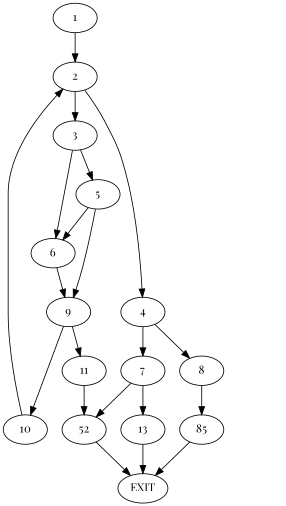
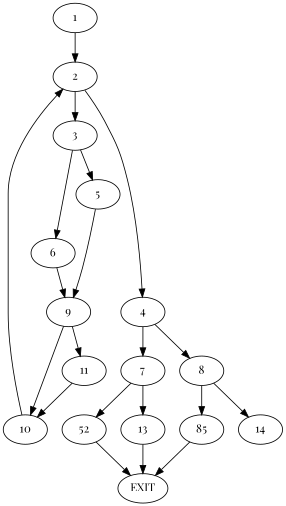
(78, 221) -> none
(84, 396) -> (58, 397)
none -> (261, 430)
